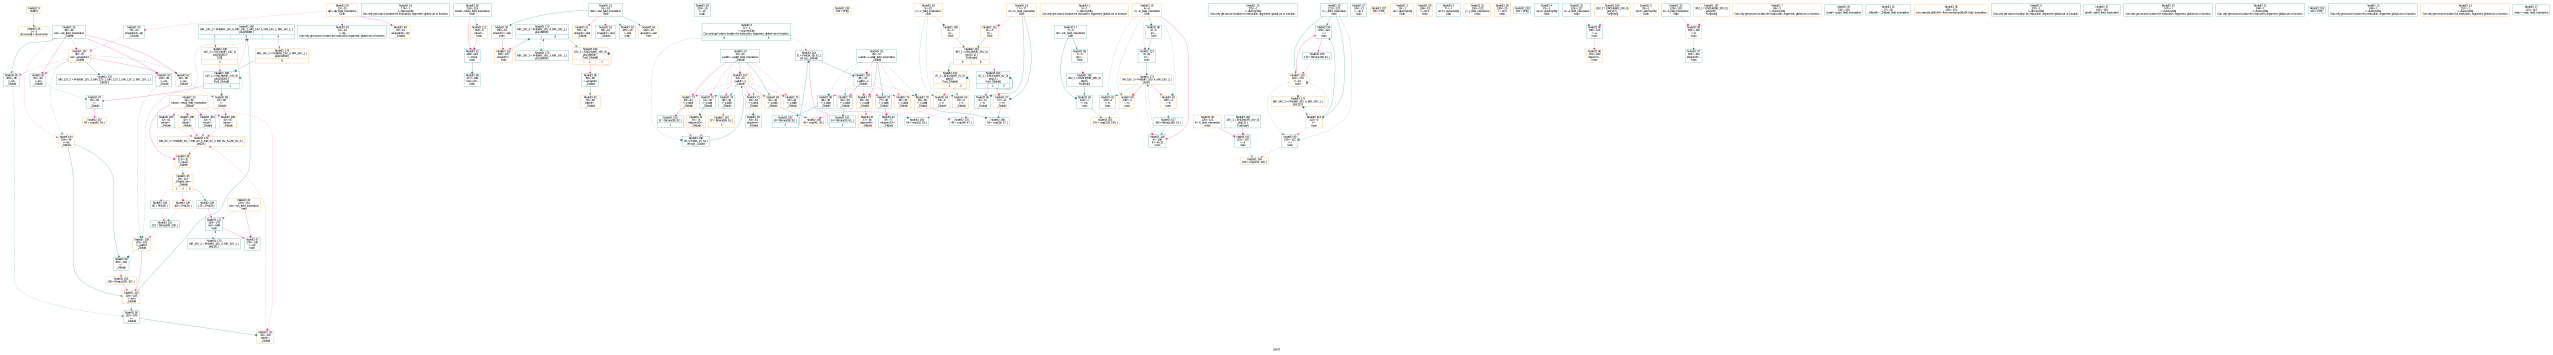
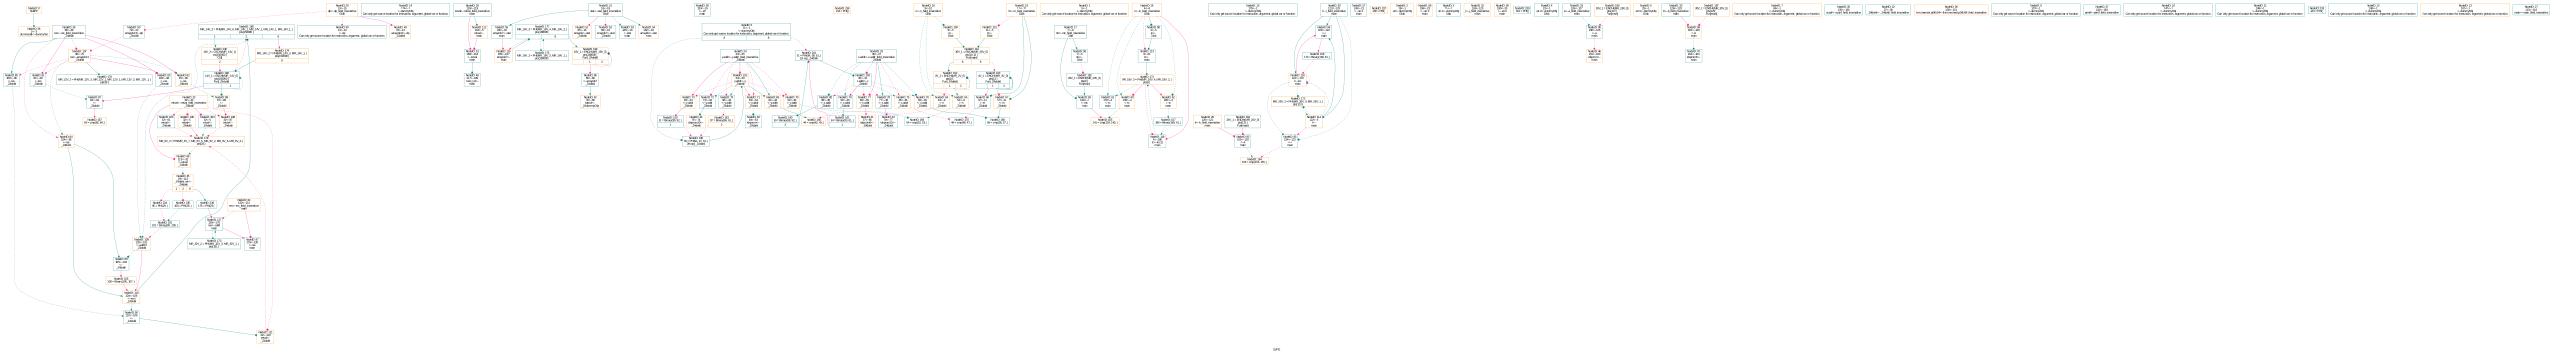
(590, 106) -> (590, 106)
(1096, 112) -> (1096, 112)
(183, 205) -> (183, 205)
